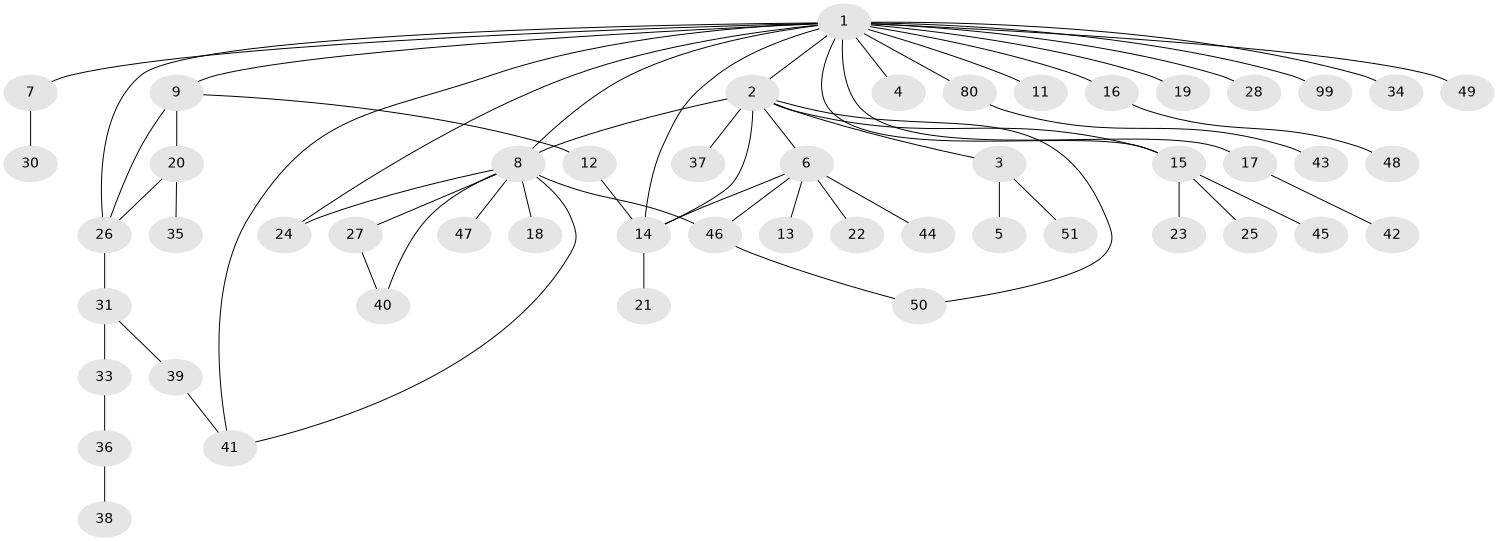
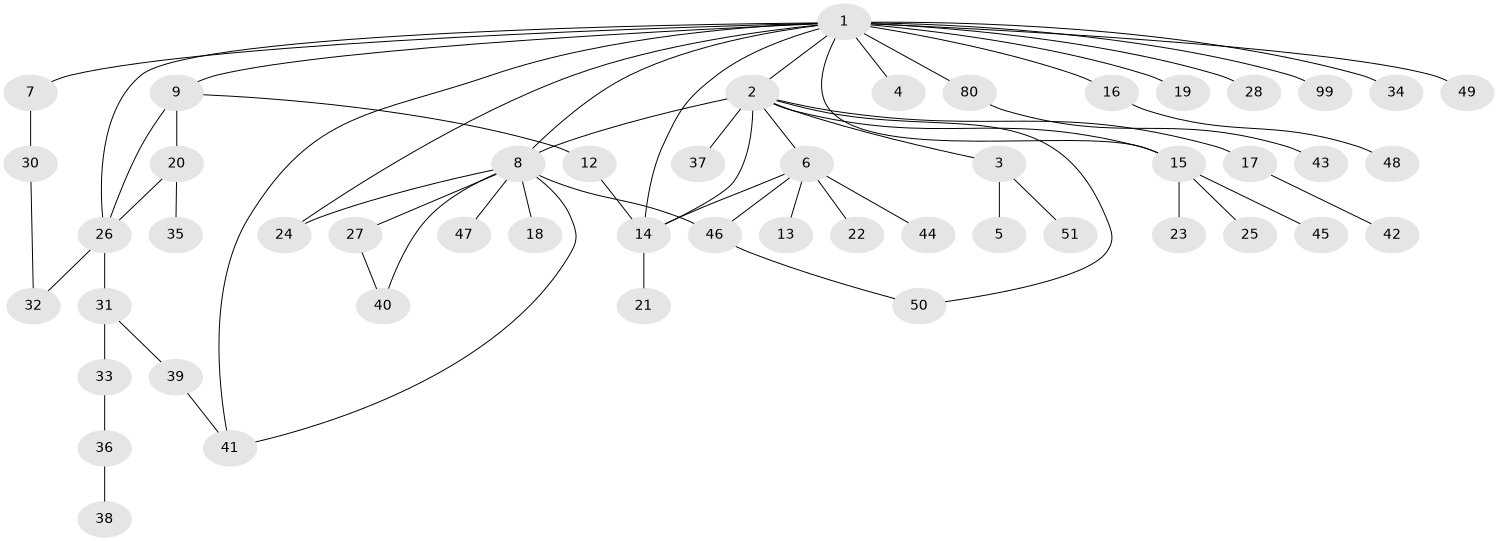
(1041, 93) -> none
(1007, 140) -> (1004, 121)
none -> (34, 306)
